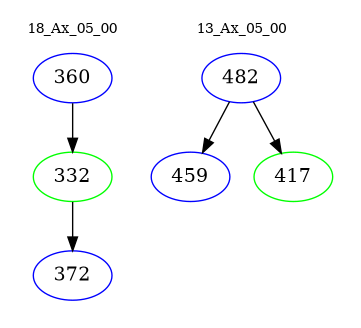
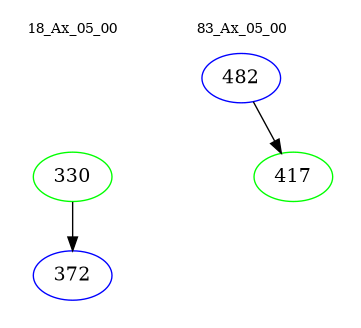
(242, 29) -> (242, 29)
(73, 78) -> none
(73, 177) -> (73, 177)
(191, 177) -> none
